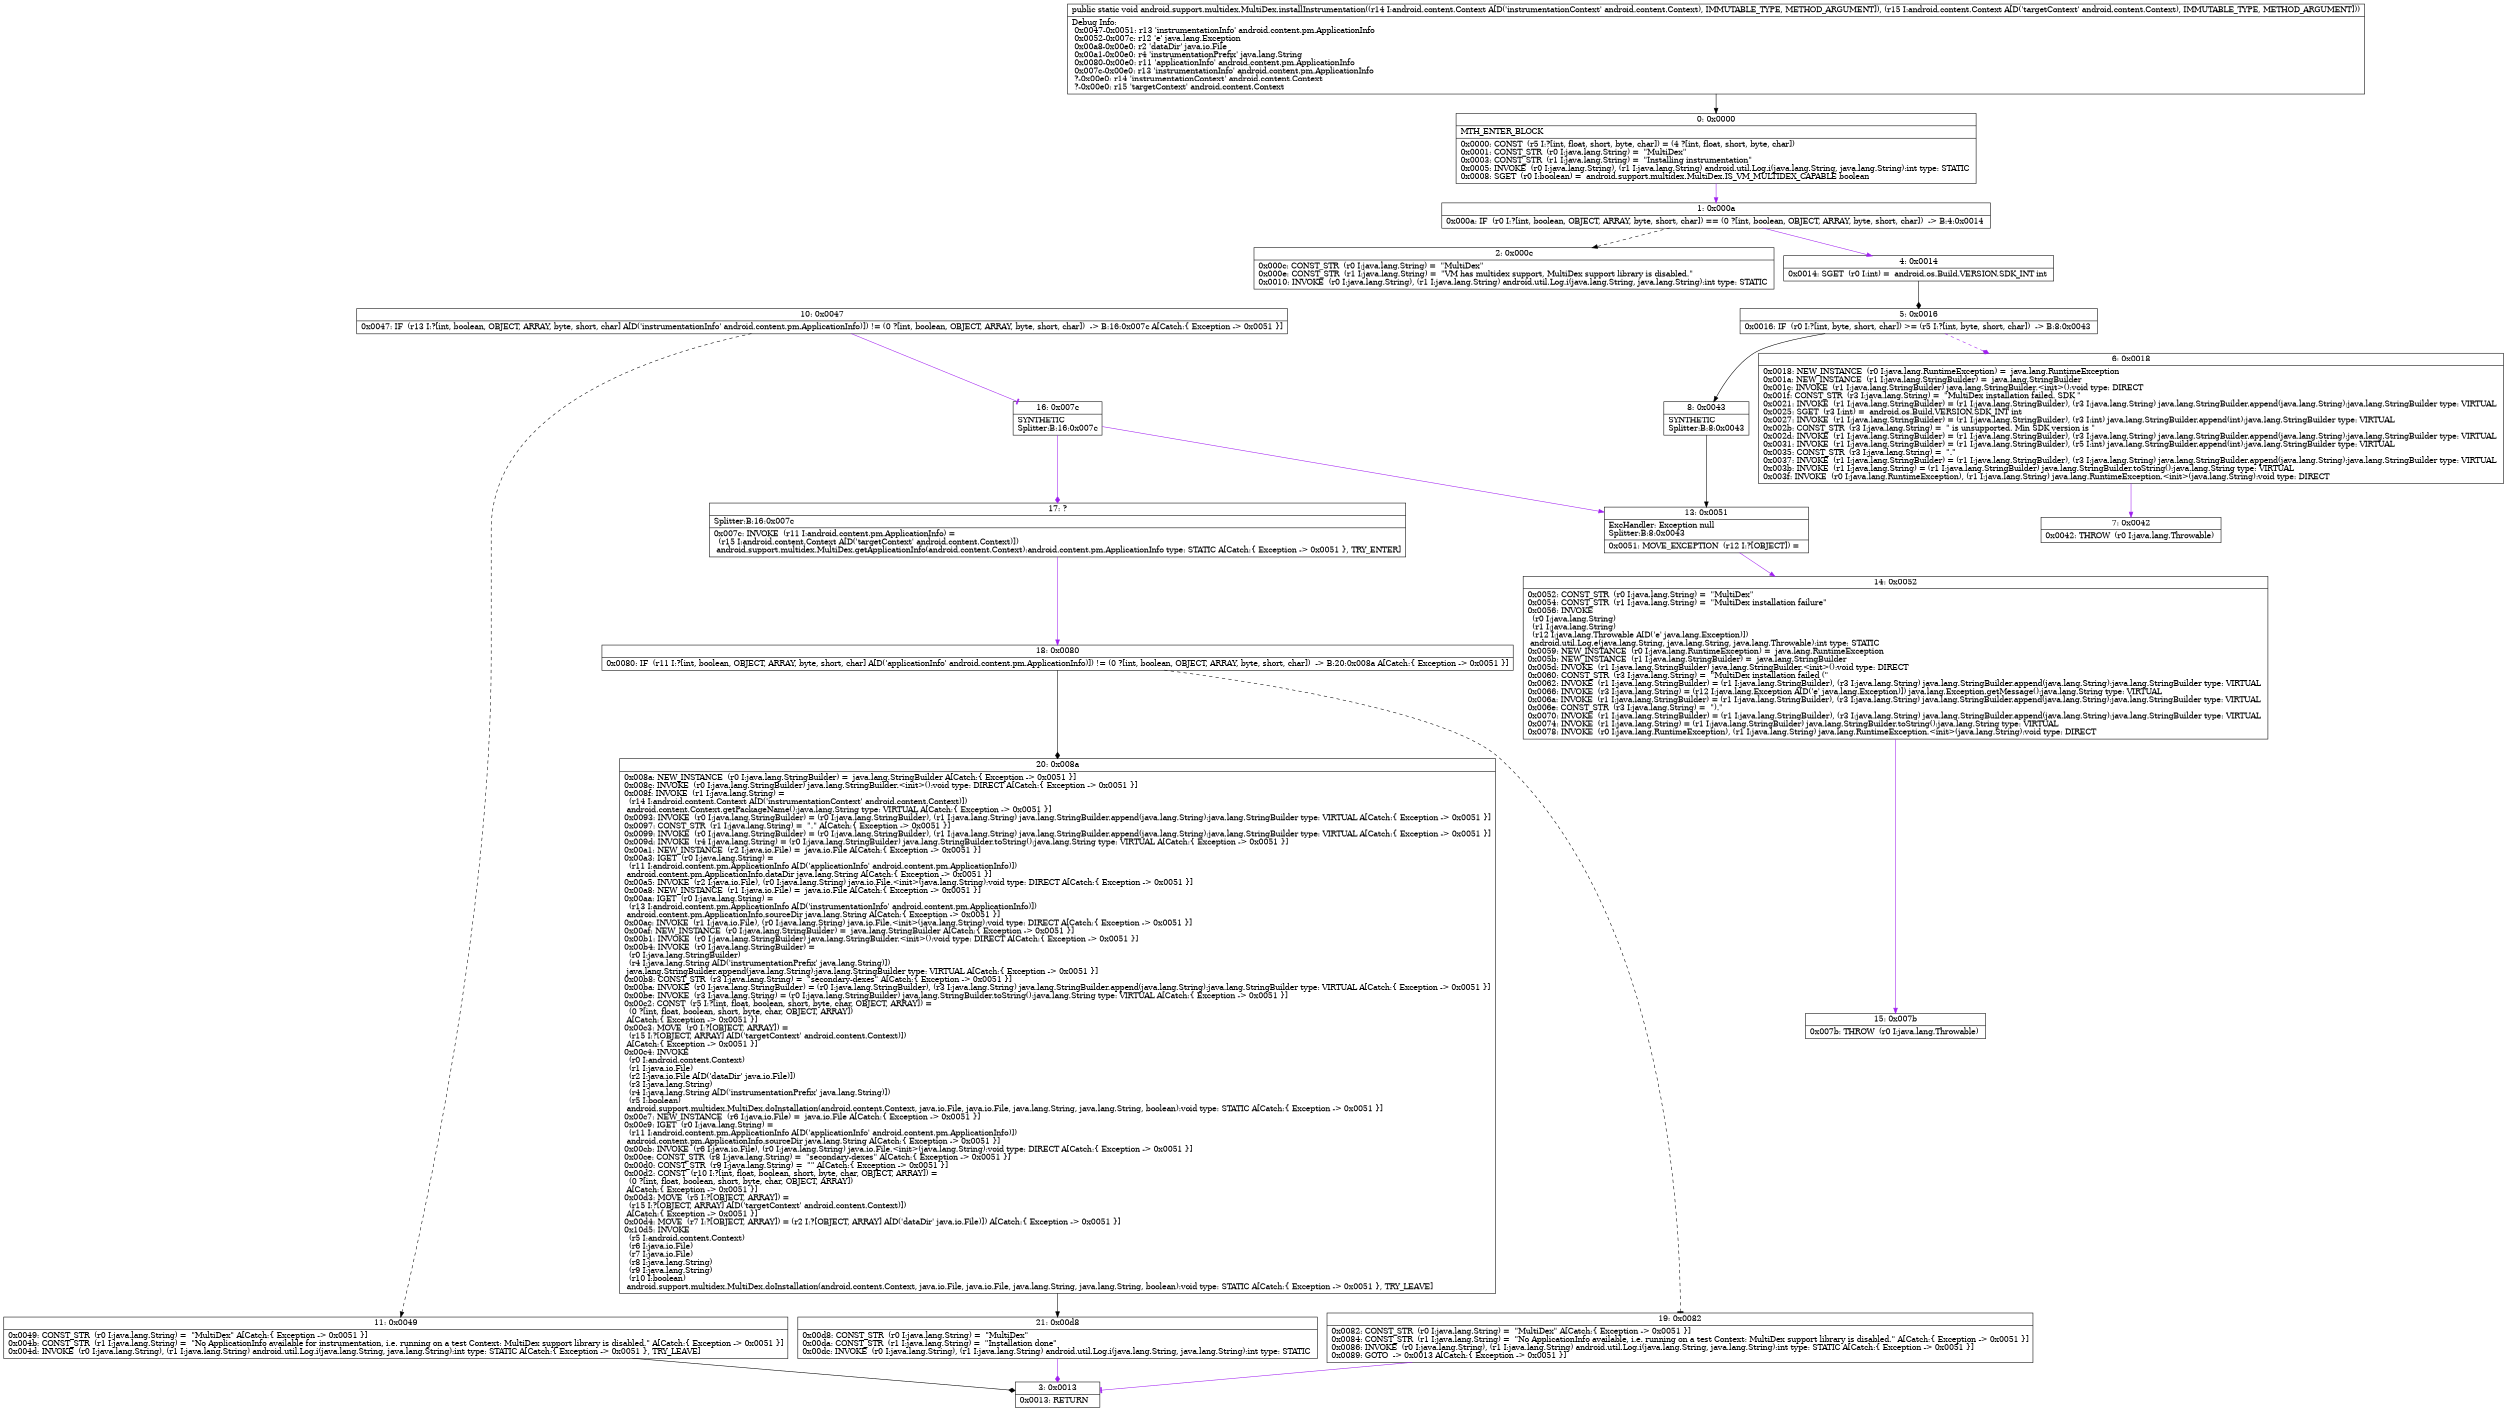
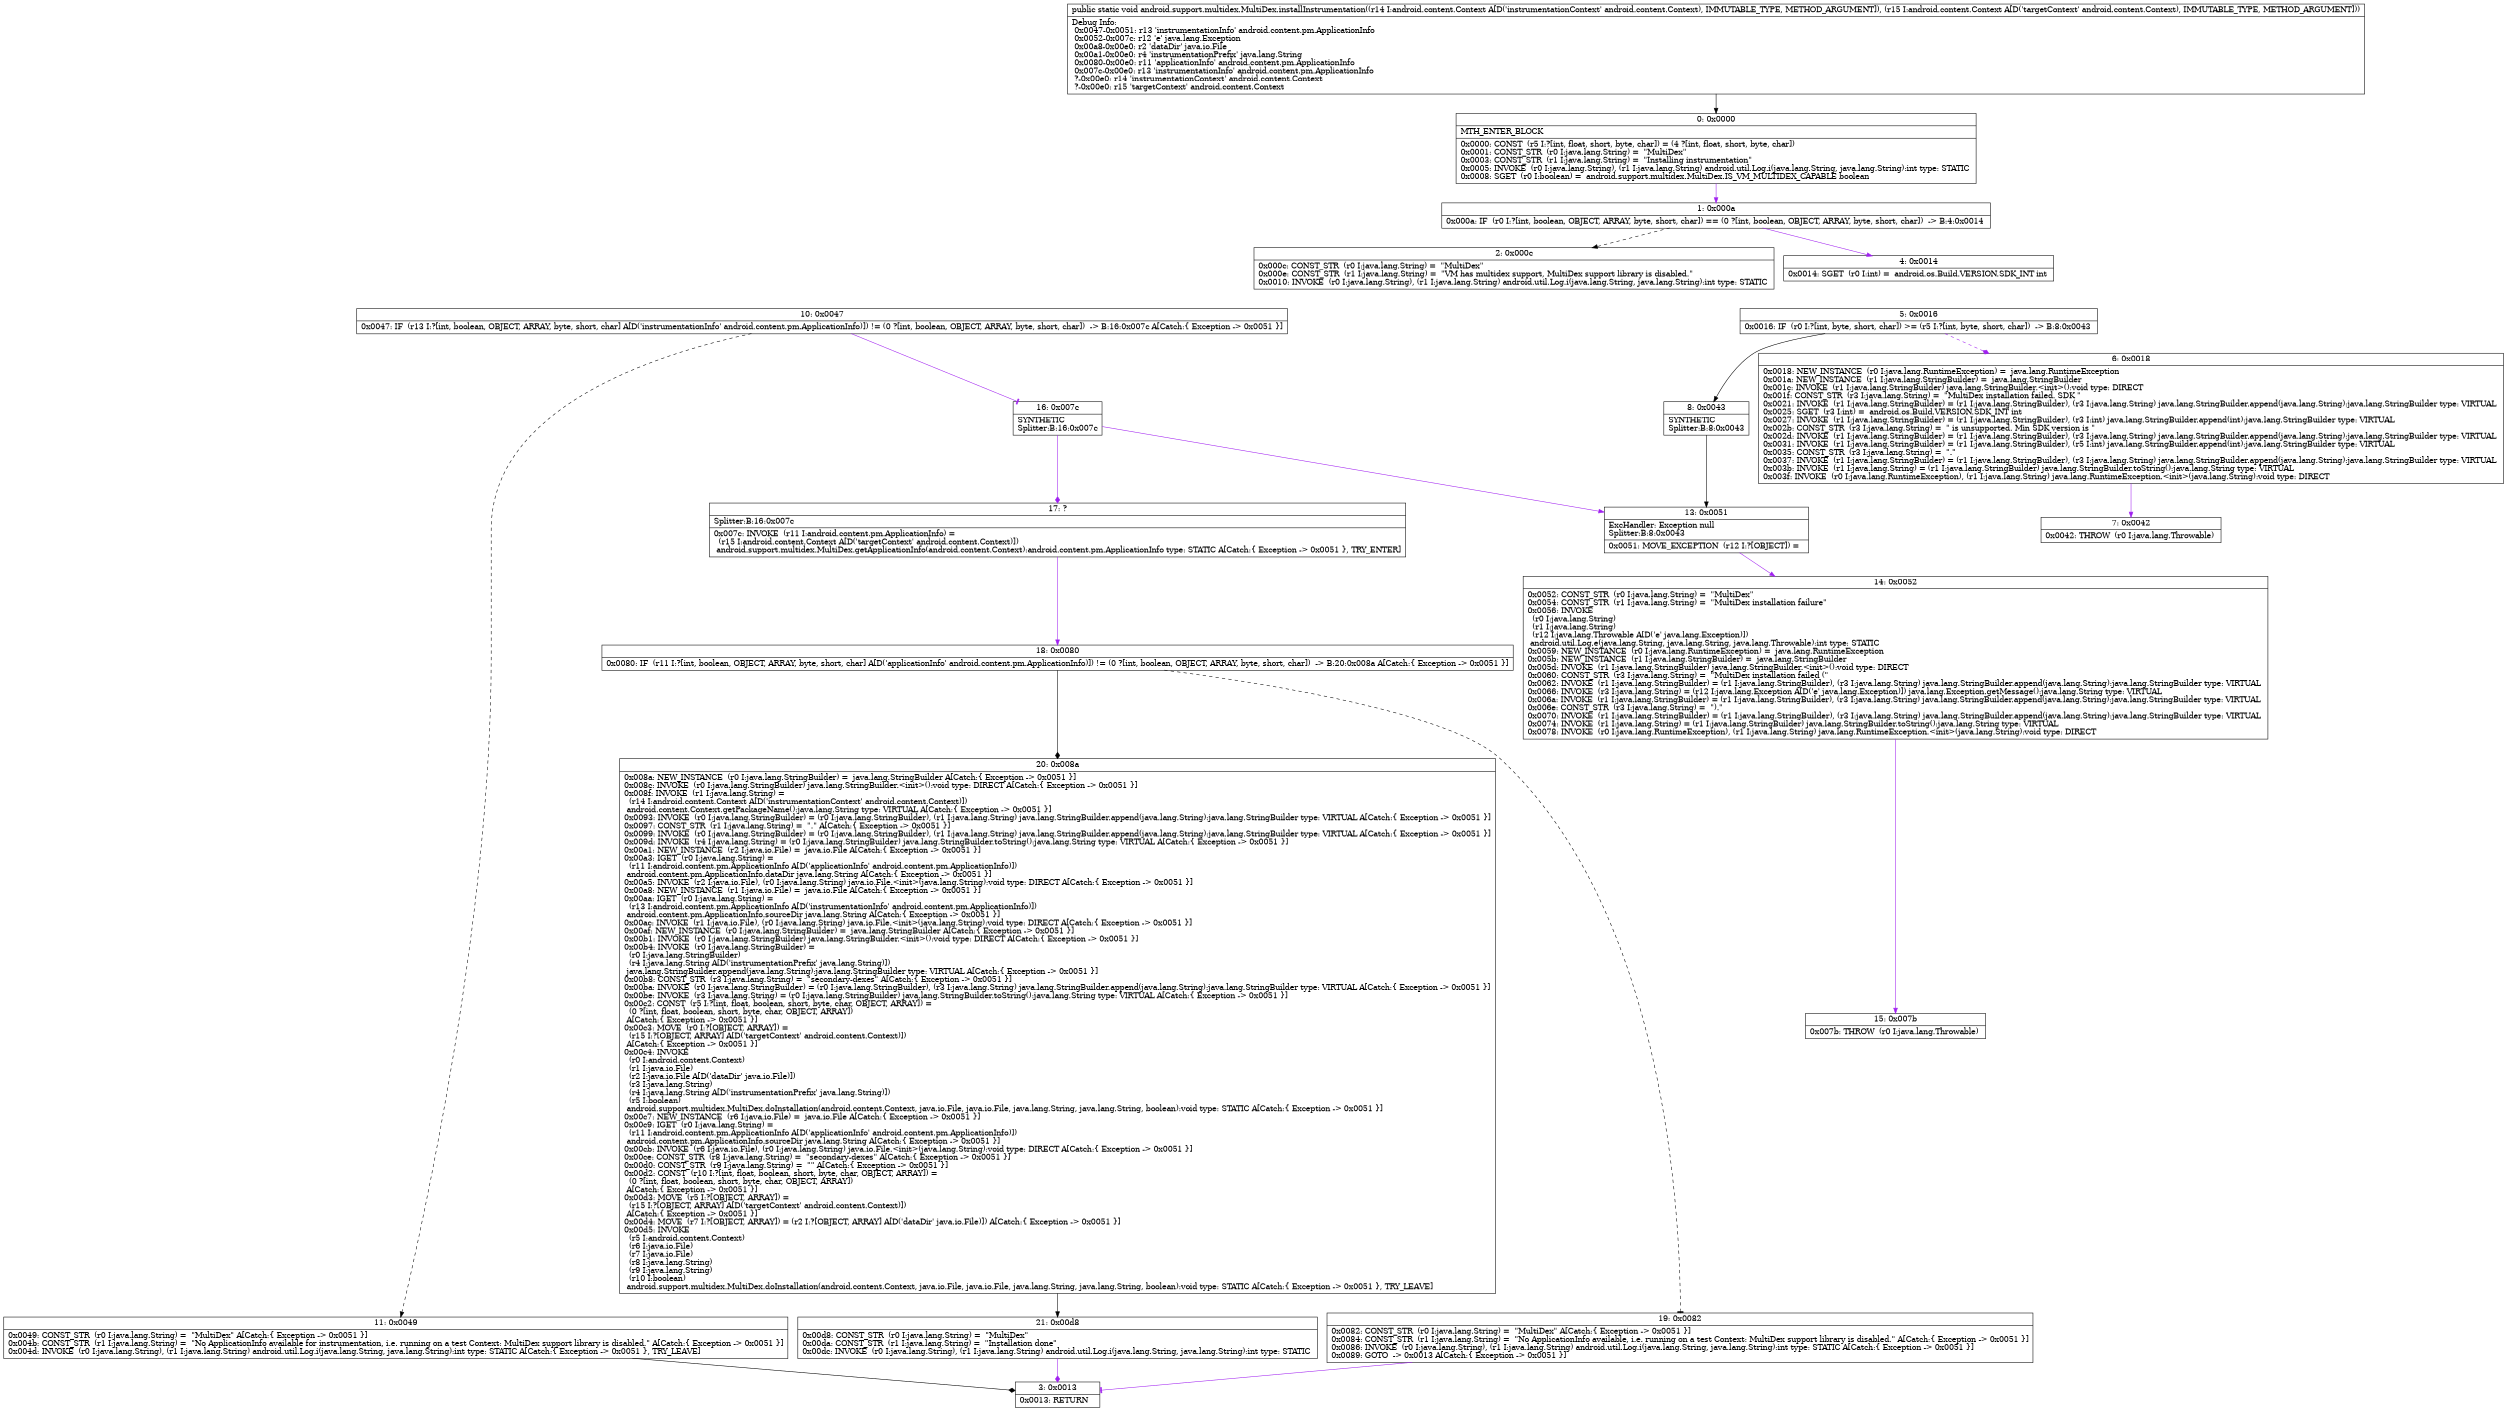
(1919, 292) -> none
(659, 1230) -> (659, 1230)
